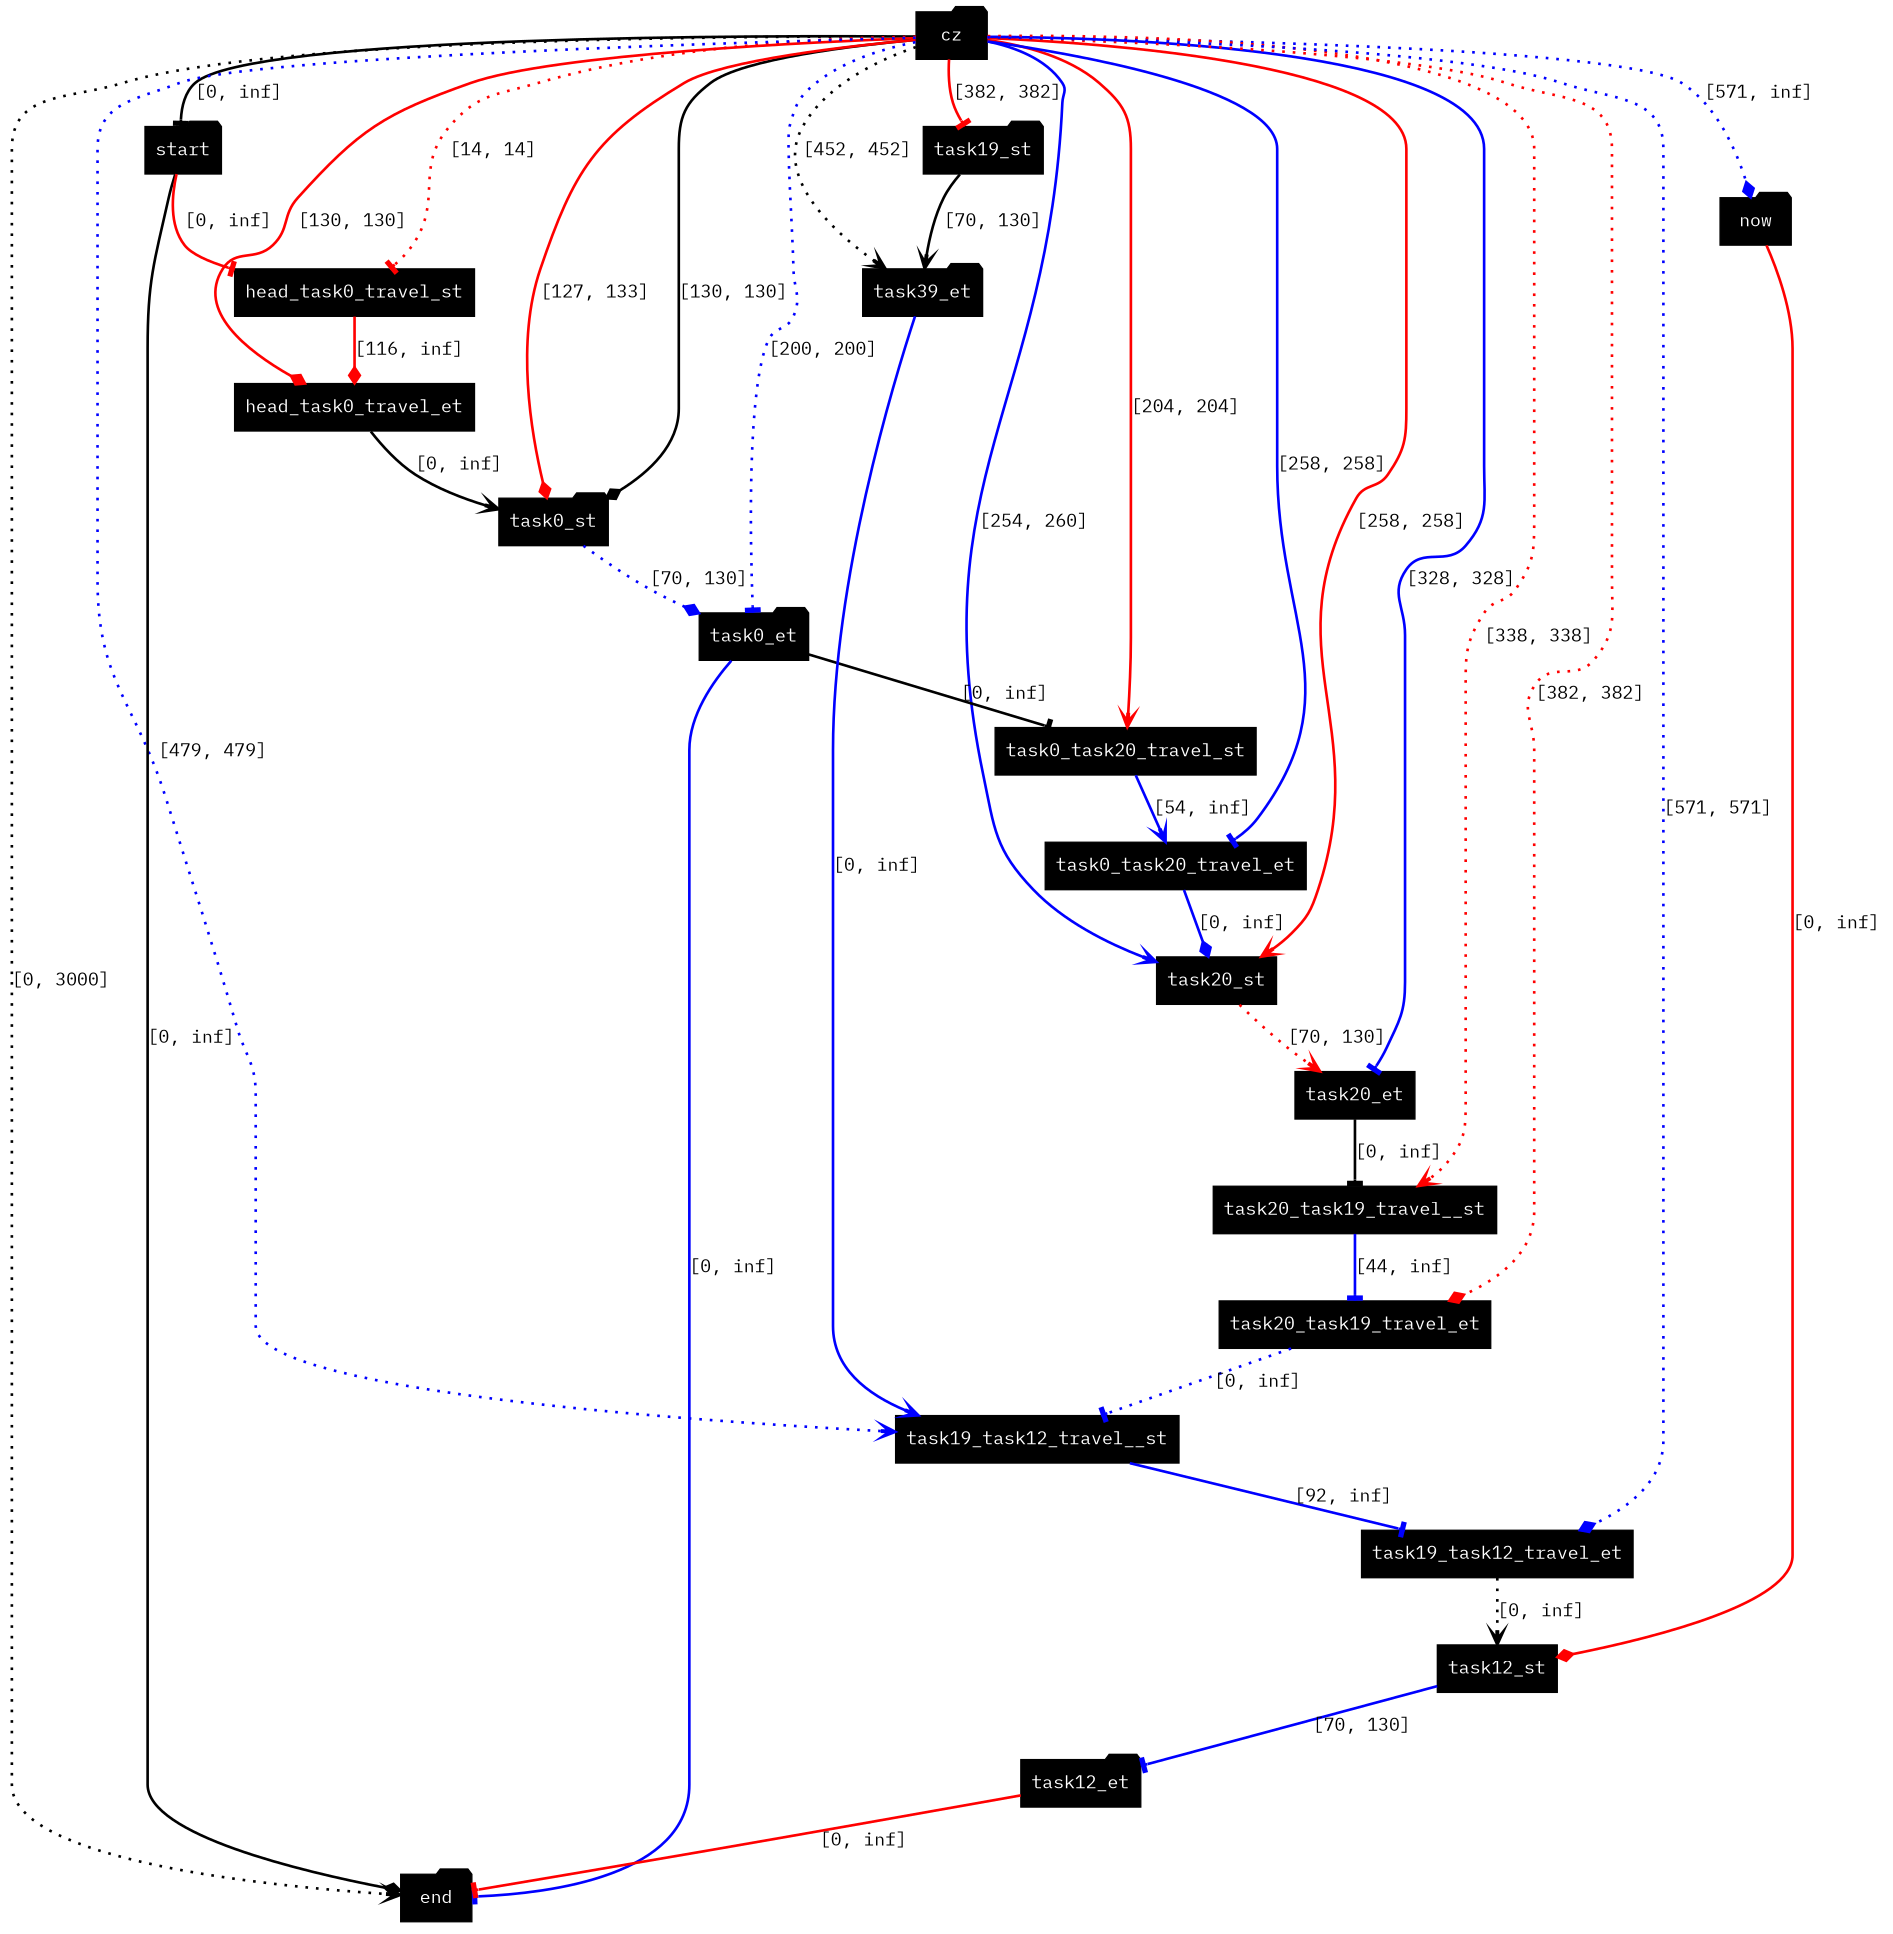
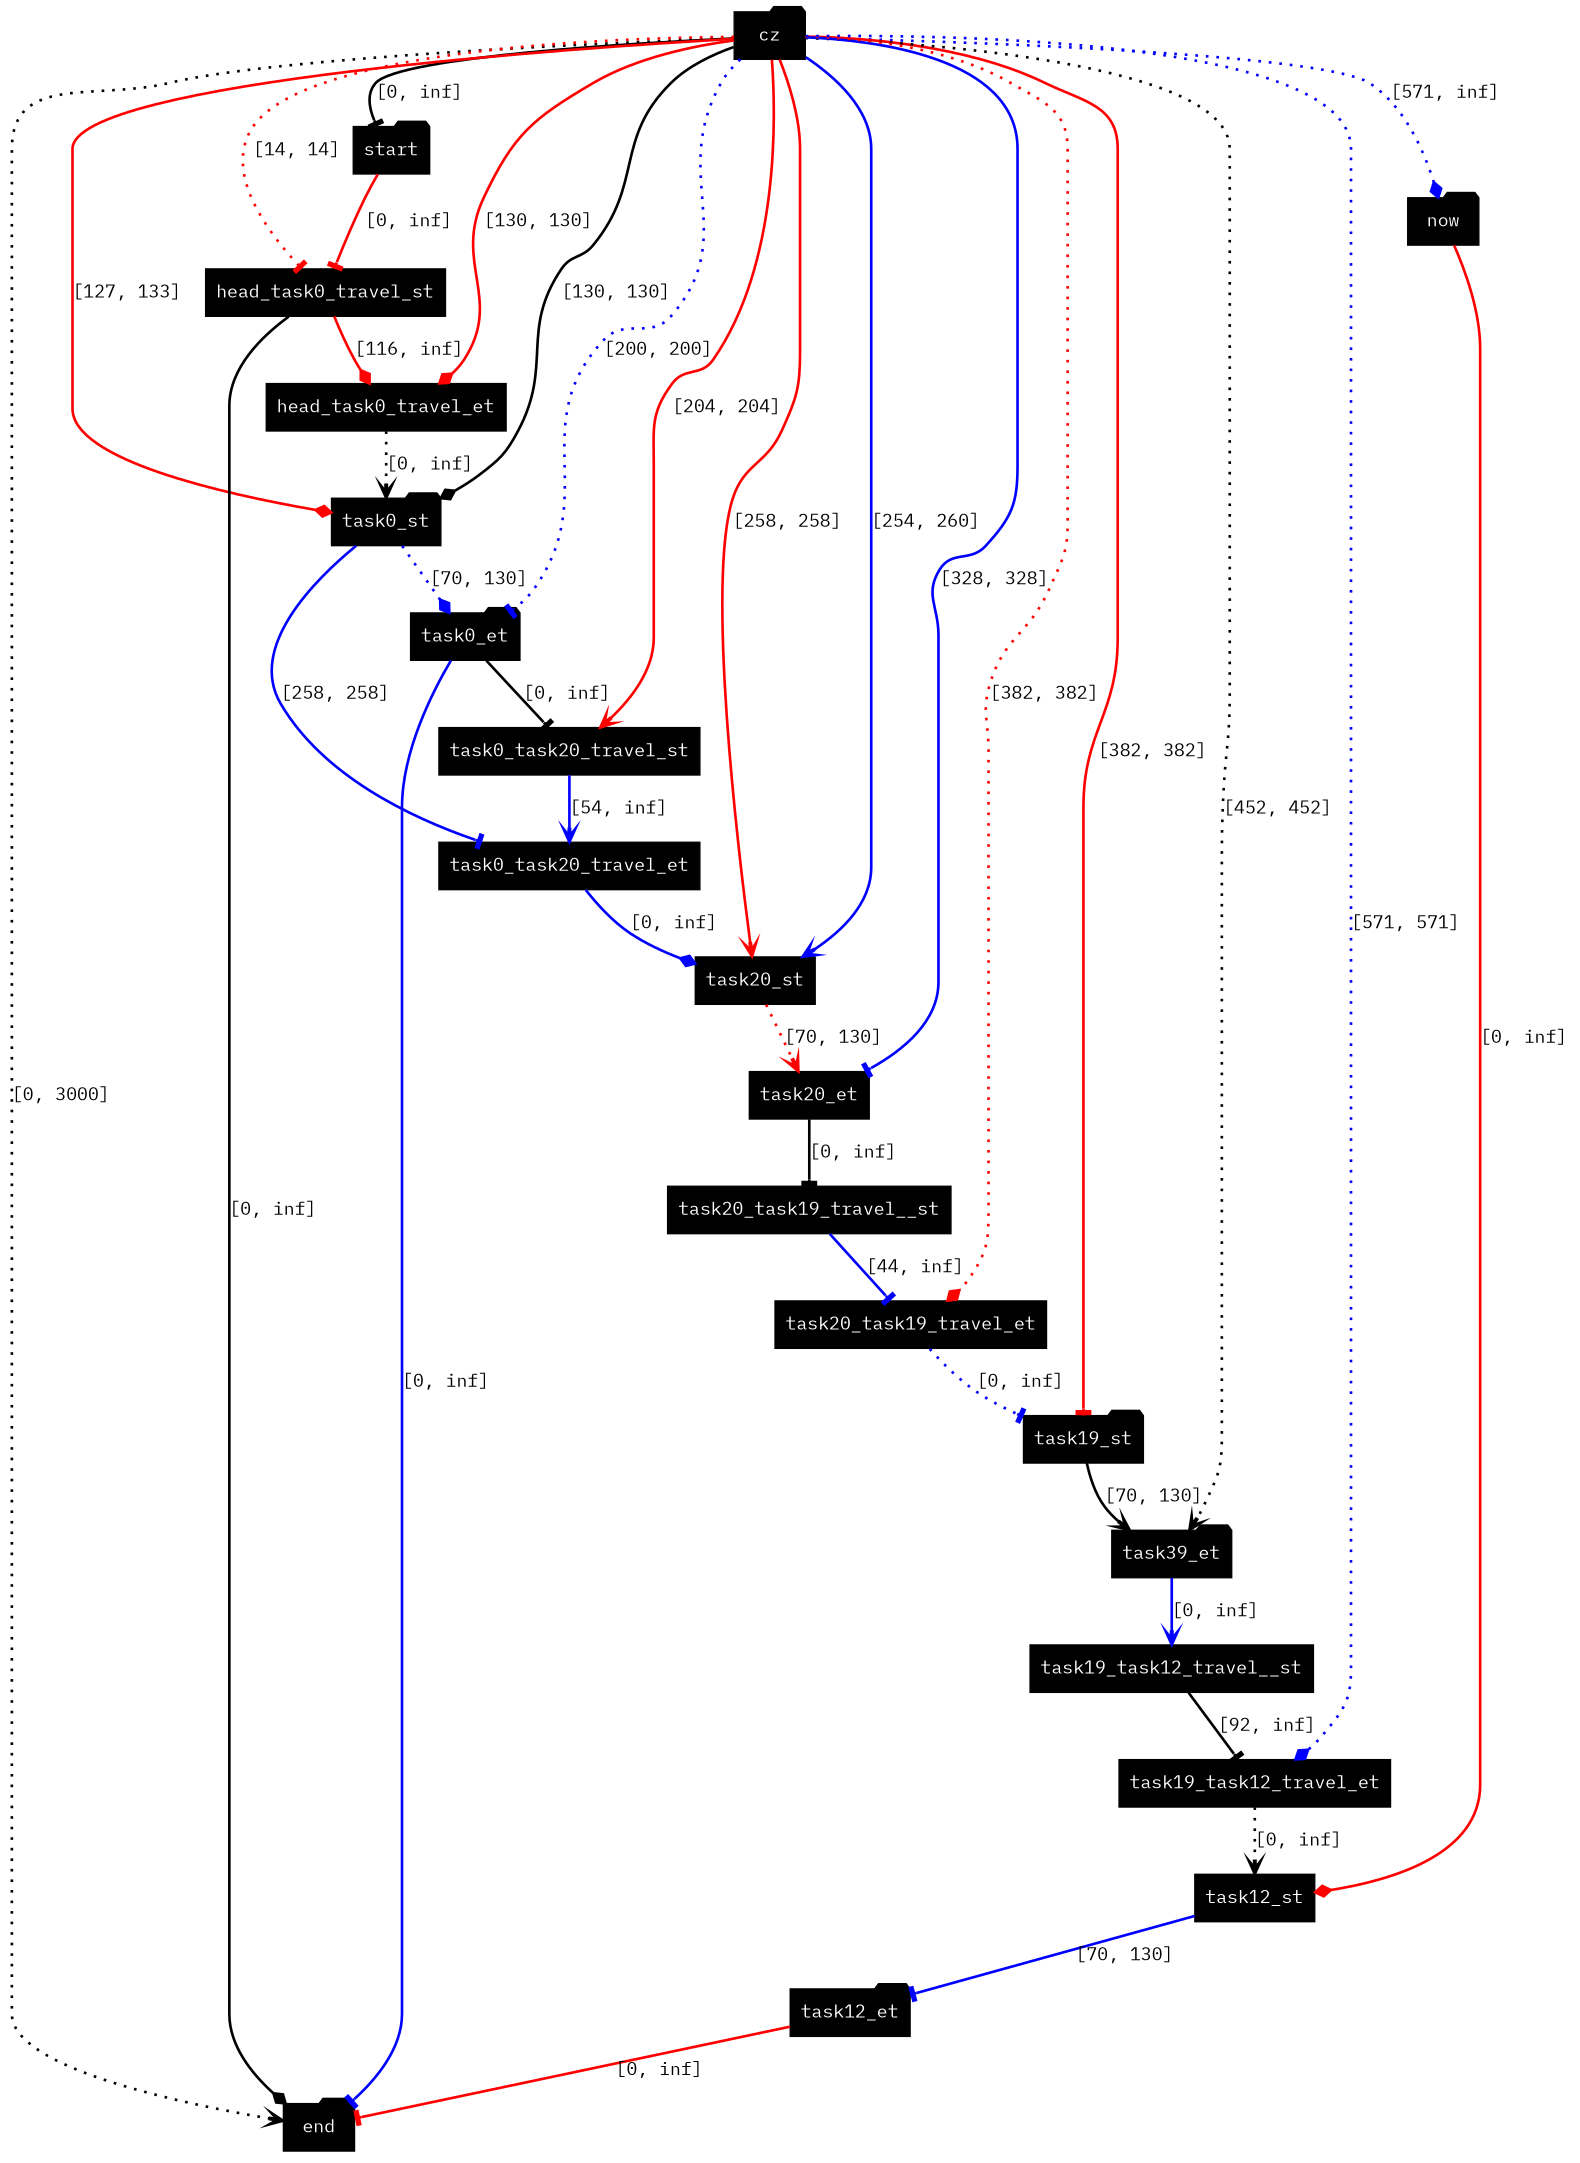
(1277, 345) -> (296, 726)
(1534, 392) -> none
(422, 479) -> (386, 458)
(105, 646) -> none
(148, 1112) -> (229, 1201)
(1199, 1381) -> (969, 1387)
(1264, 1496) -> (1211, 1723)
